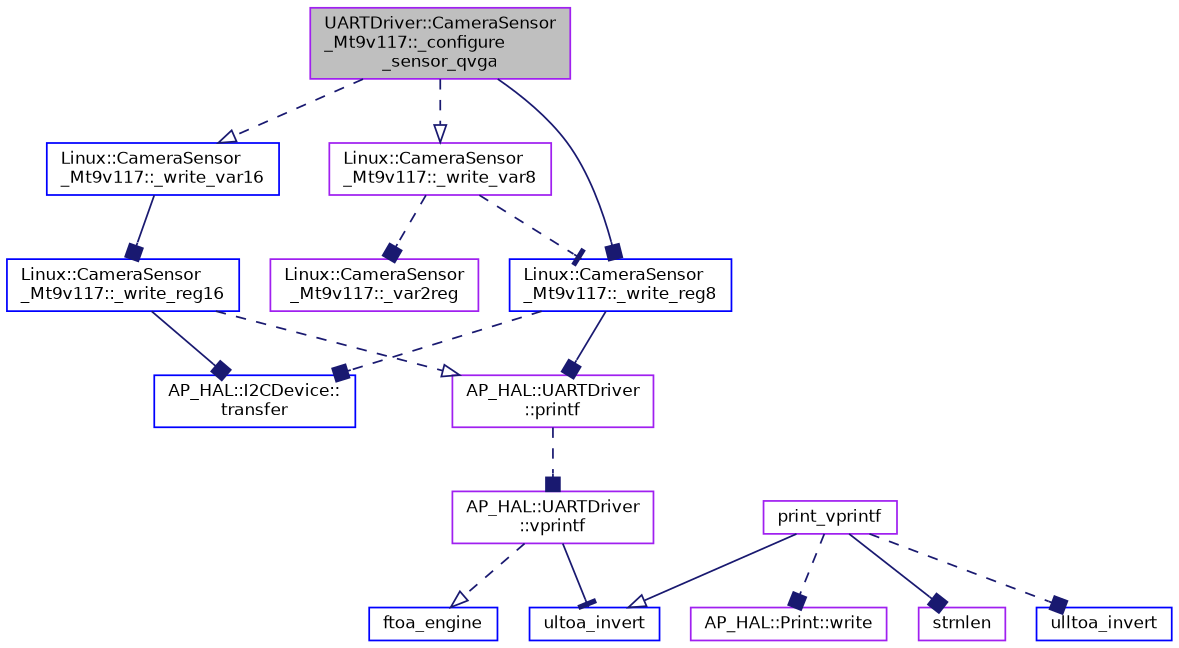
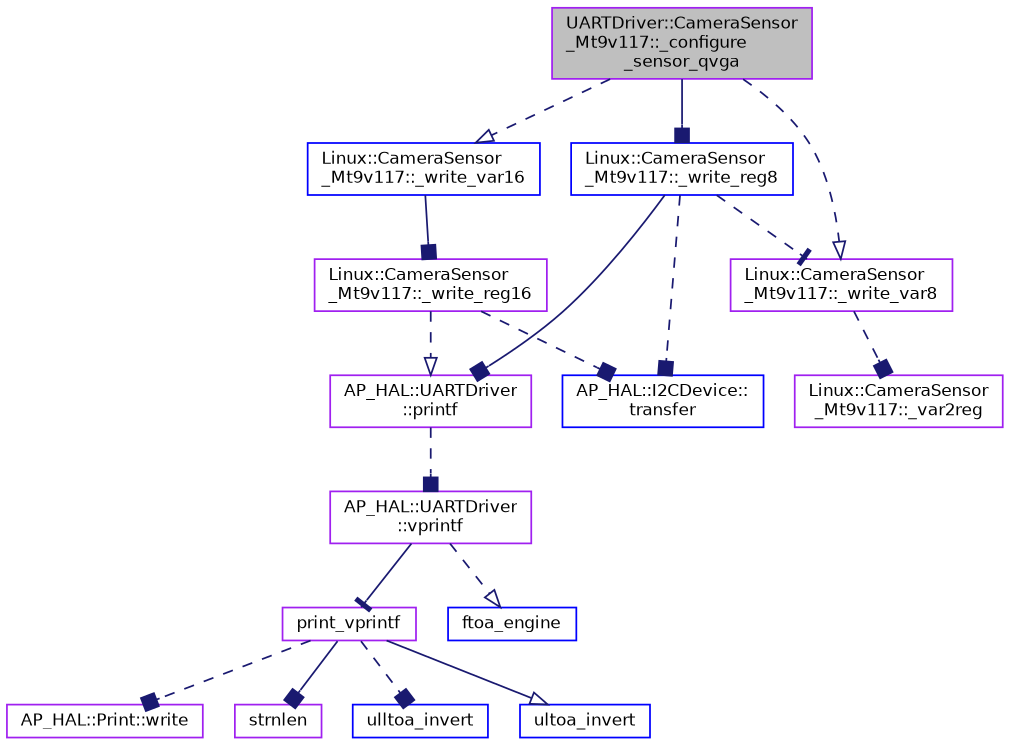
(526, 225) -> (758, 225)
(123, 285) -> (431, 285)
(182, 338) -> (545, 342)
(574, 571) -> (389, 572)
